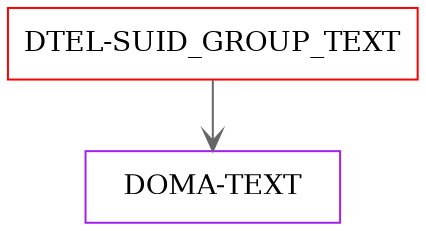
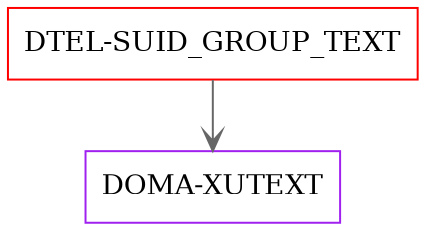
(213, 187) -> (213, 187)
